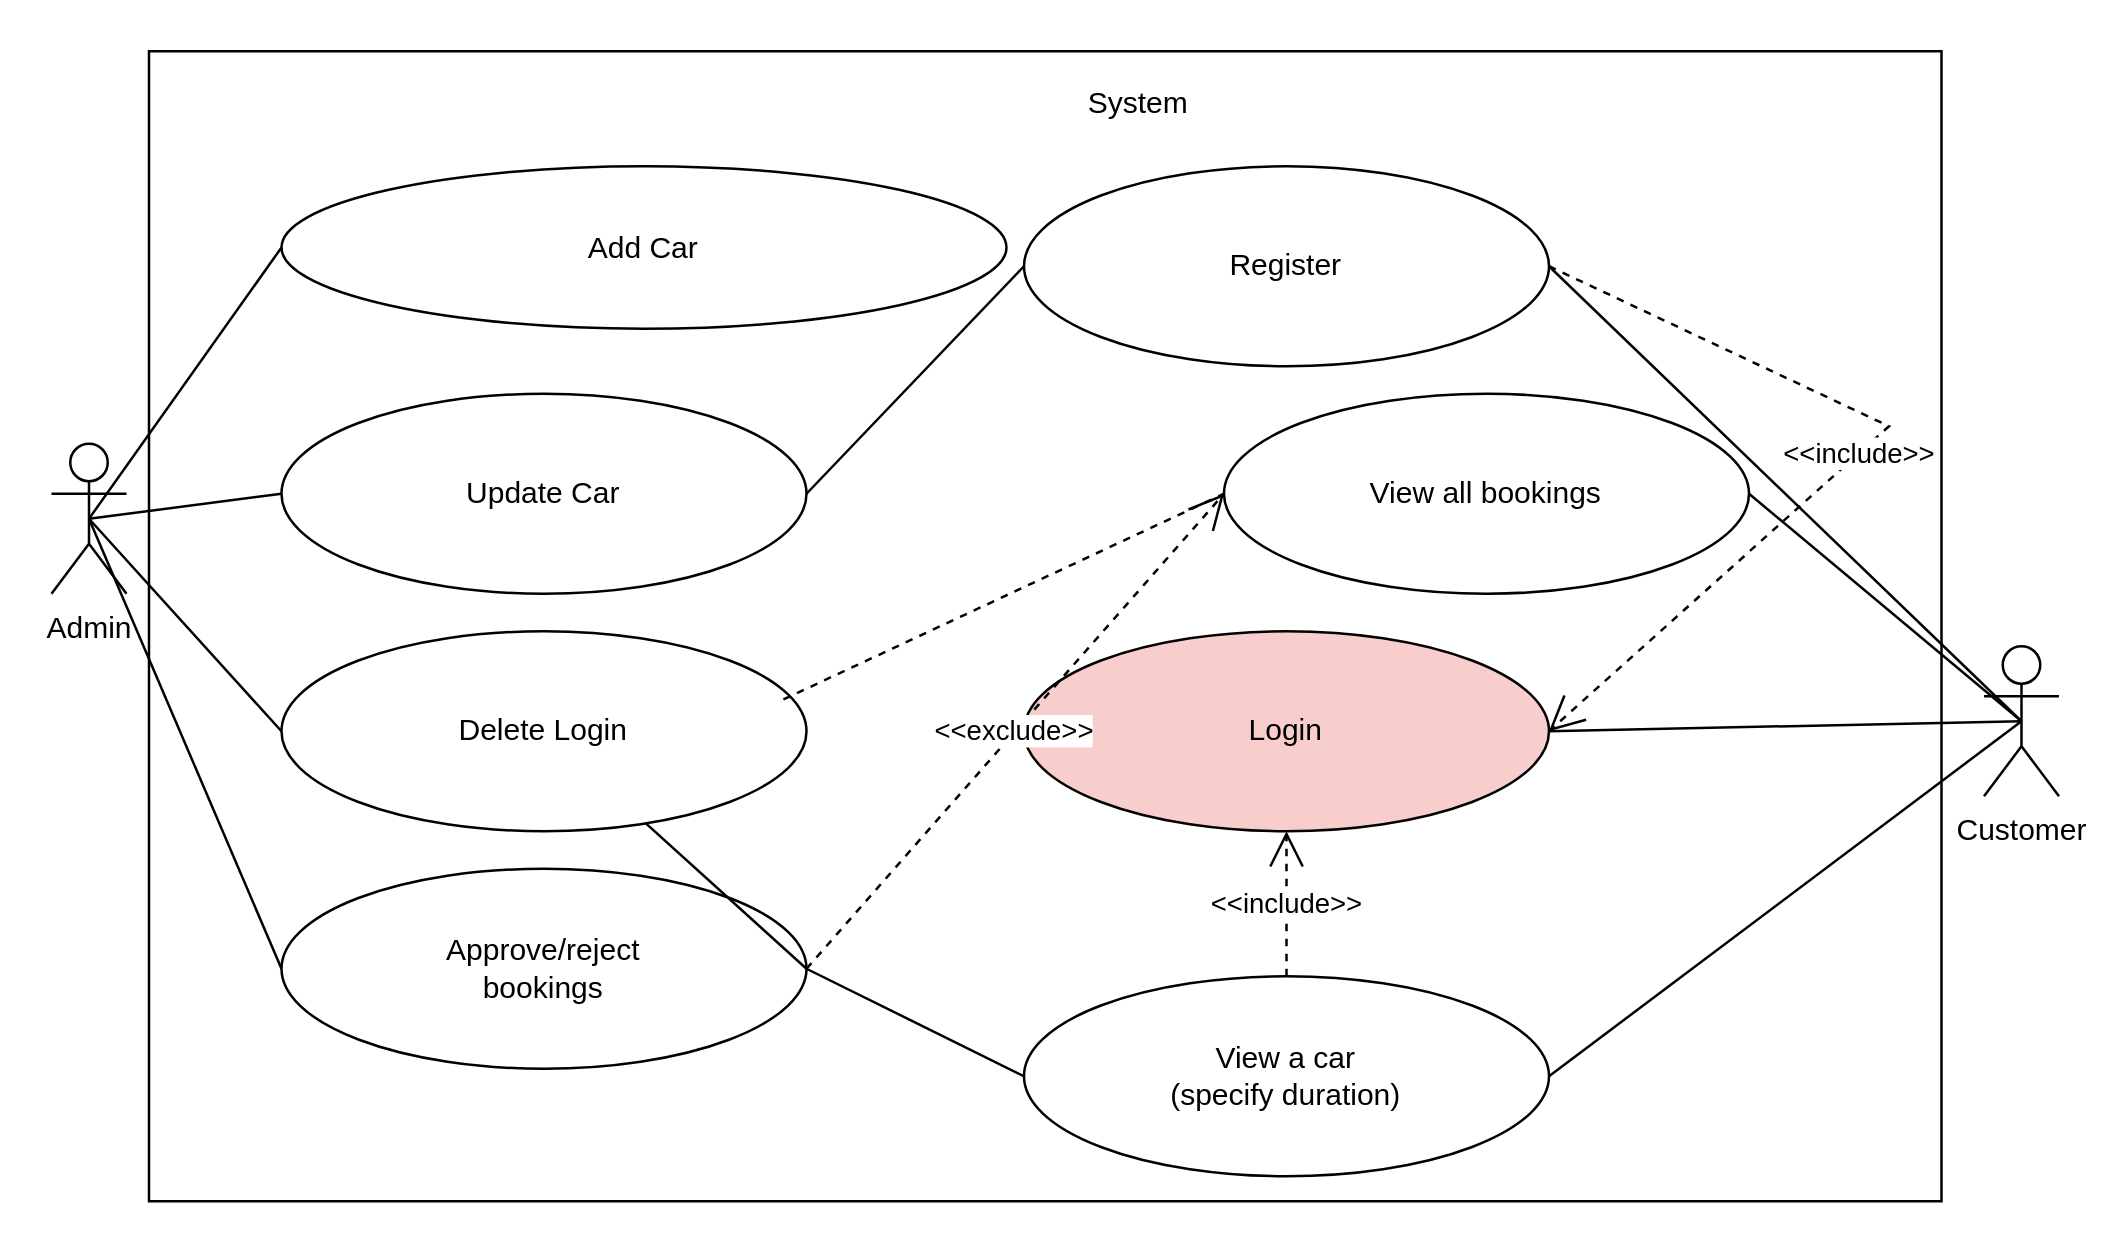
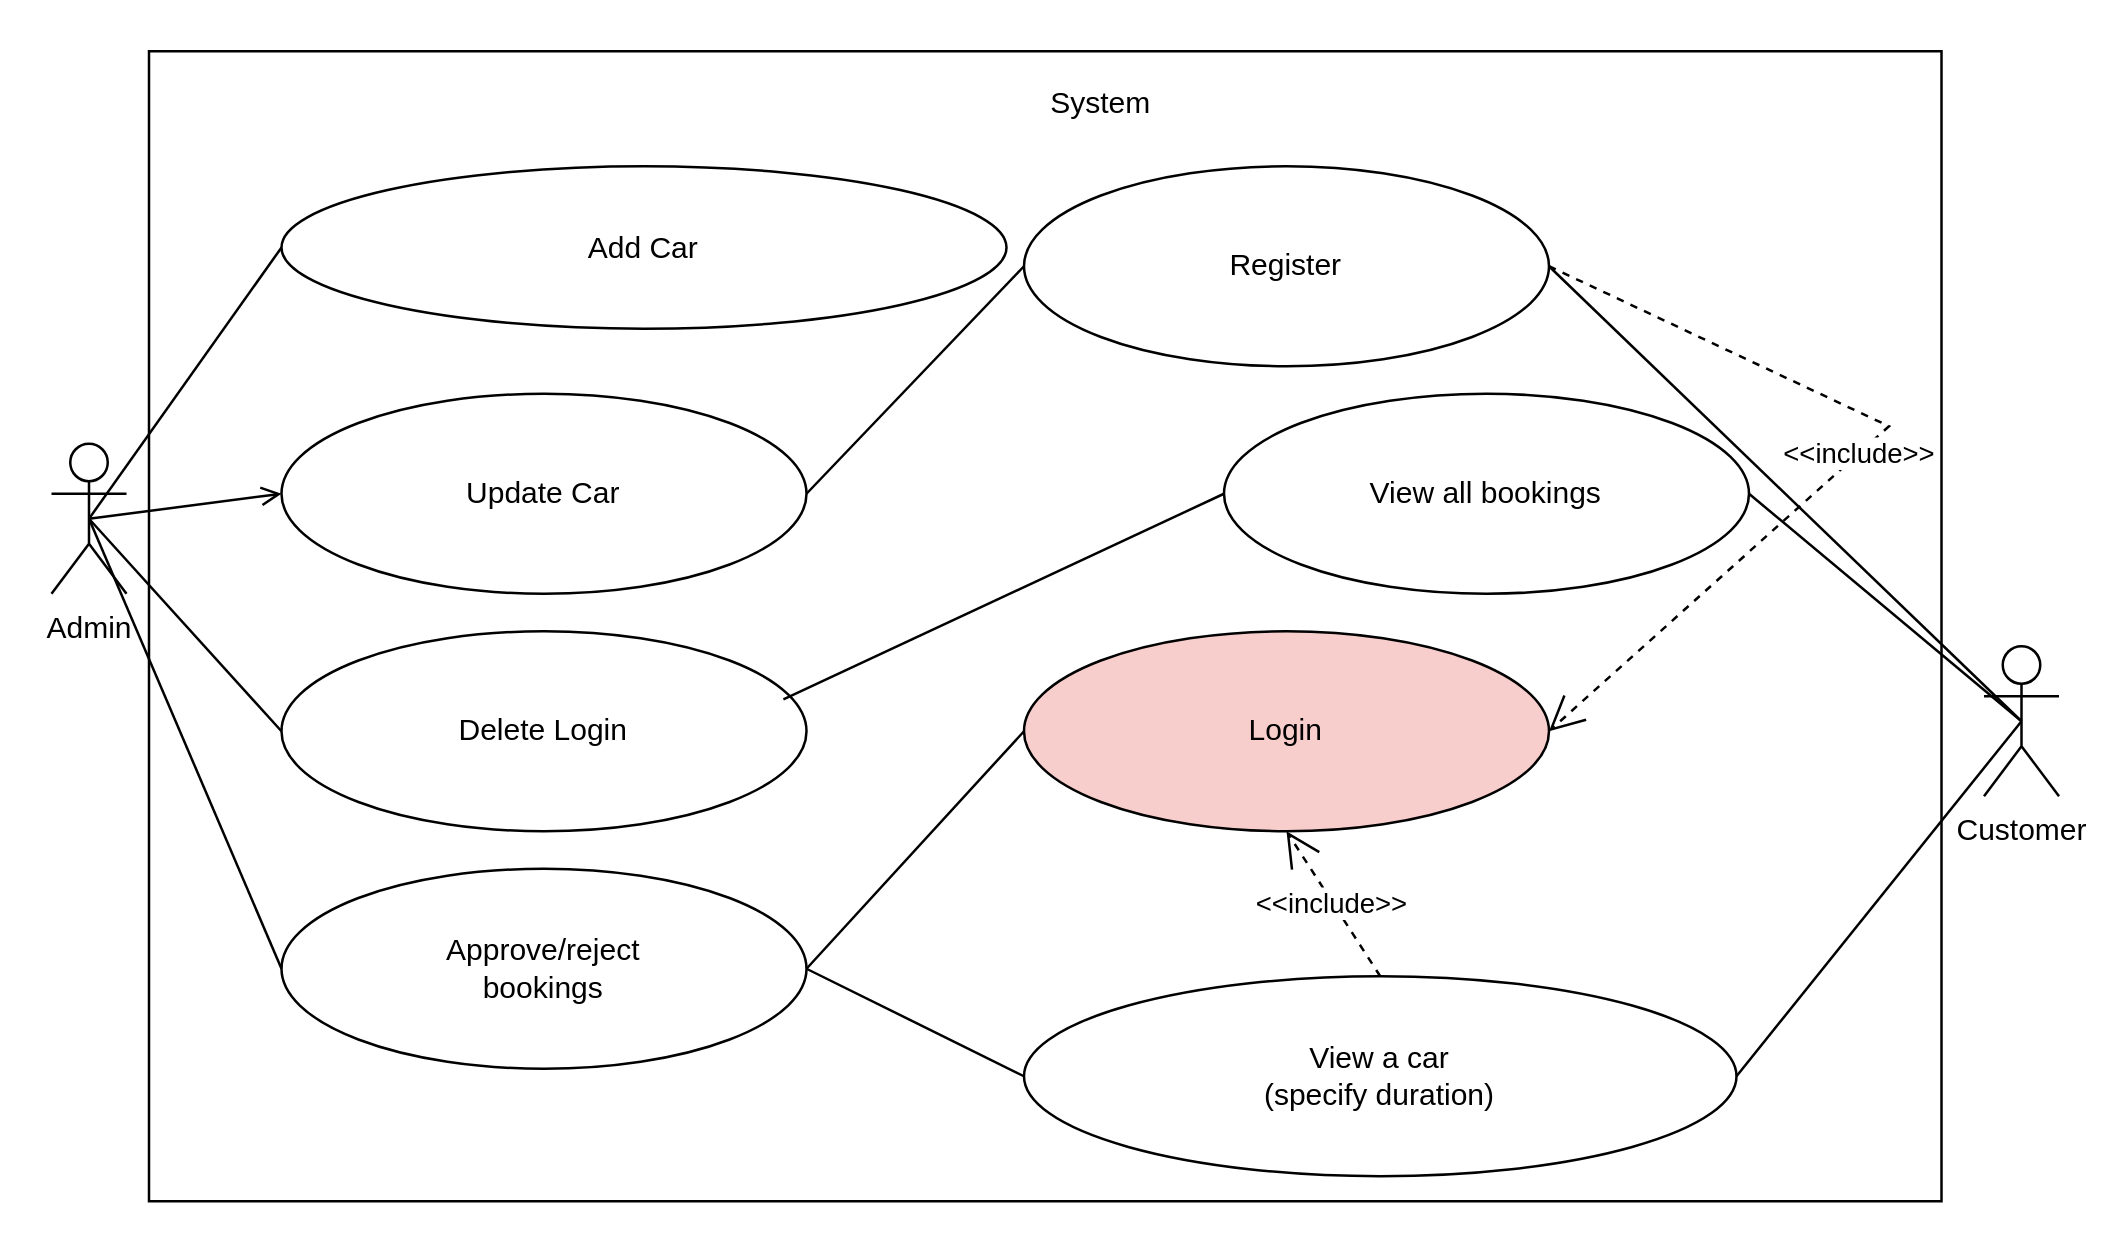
(1139, 104) -> (1101, 104)
(274, 495) -> (272, 495)
(992, 602) -> (992, 602)
(1112, 621) -> none
(1782, 726) -> none
(724, 895) -> (964, 797)
(1286, 1076) -> (1380, 1076)
